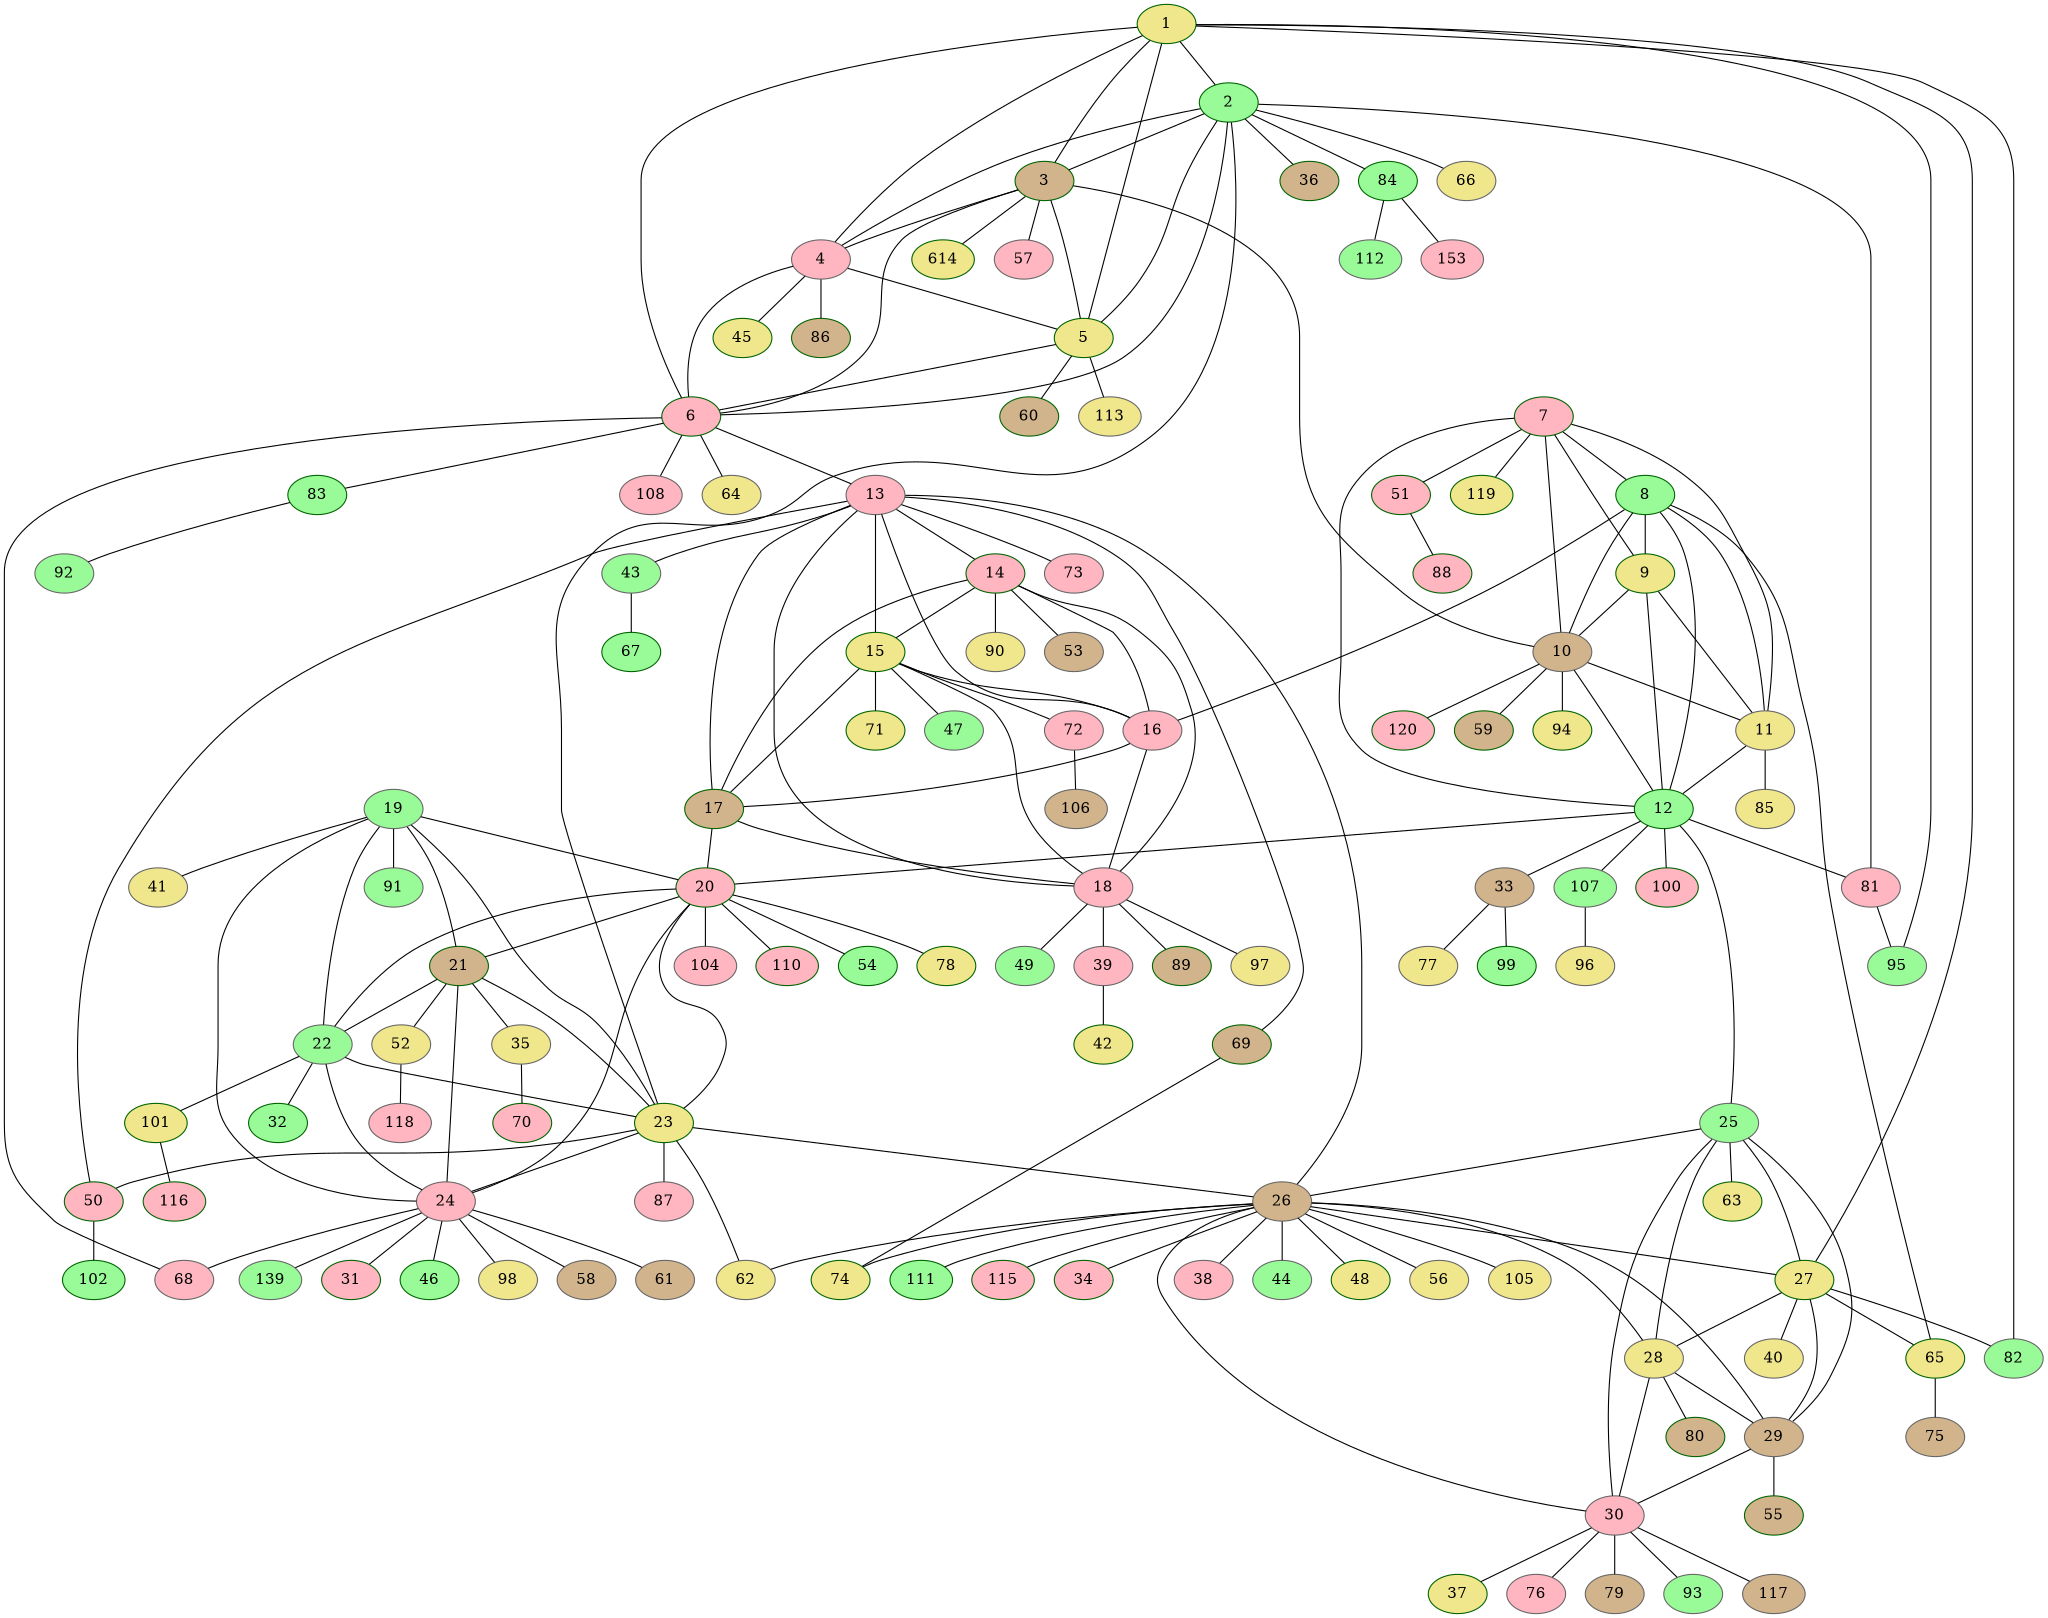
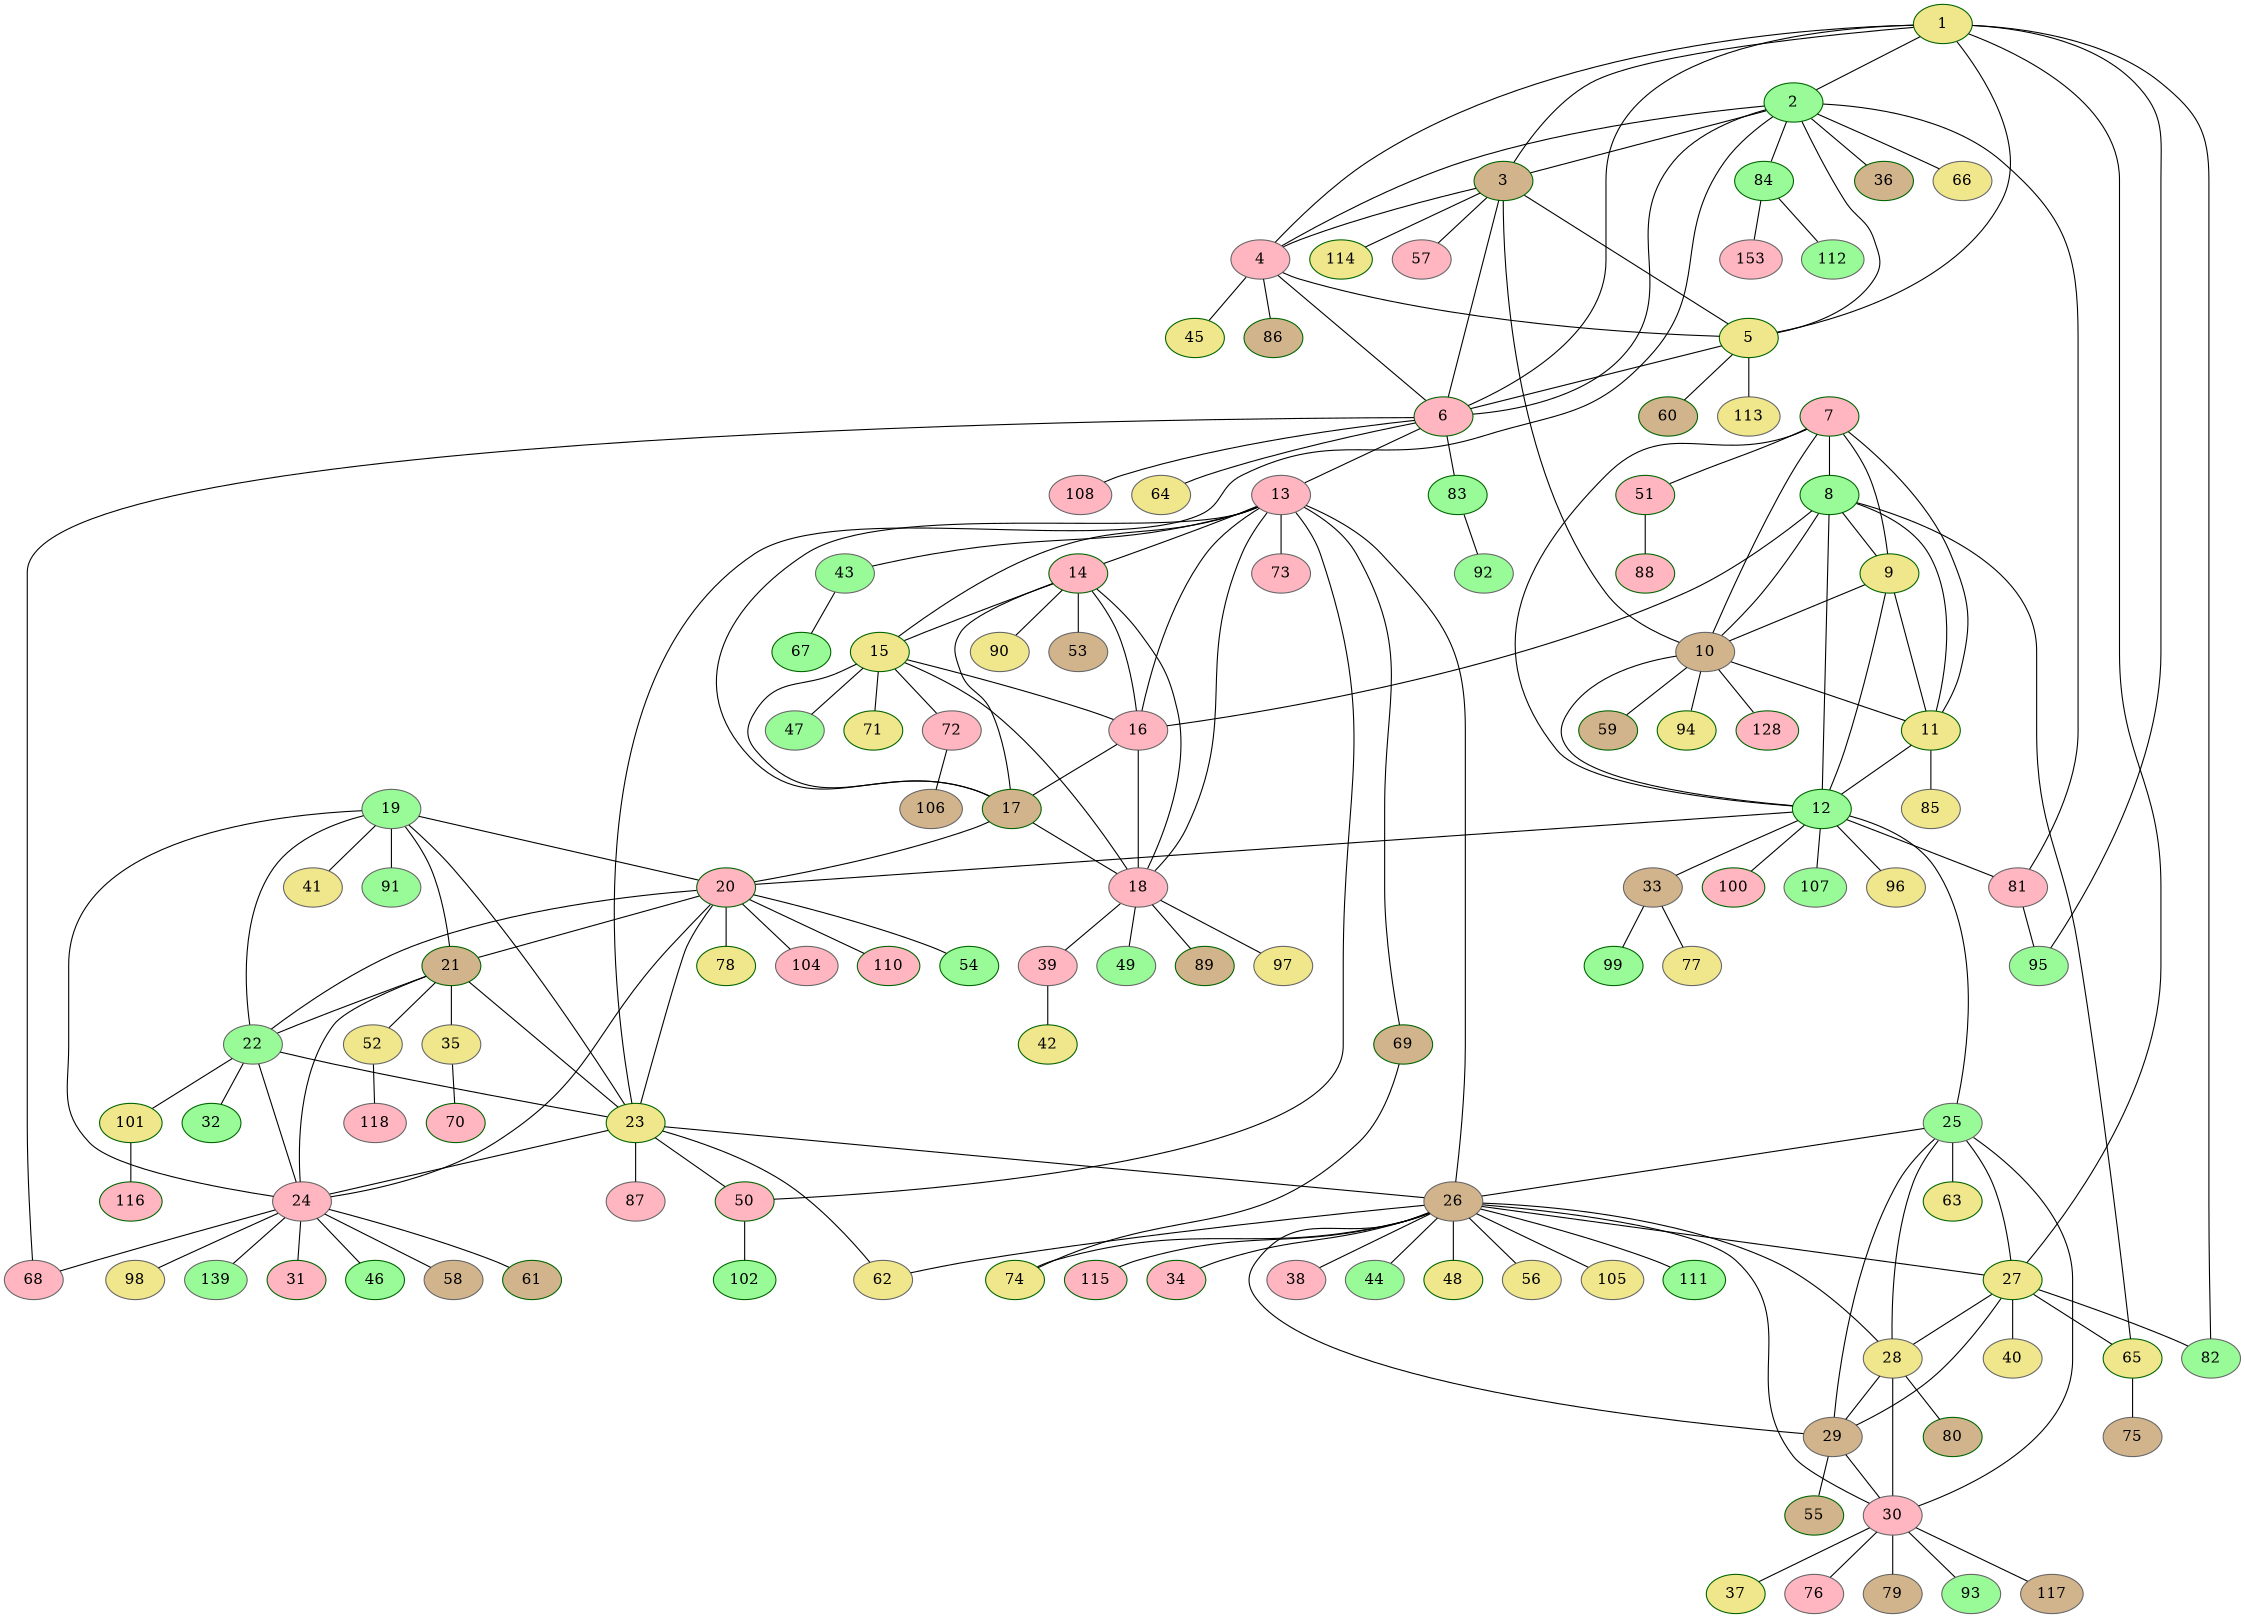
(943, 259) -> (1341, 259)
(1482, 495) -> none
(1403, 730) -> (1767, 730)
(1765, 730) -> (1931, 730)
(1585, 927) -> (1859, 848)
(665, 1280) -> (532, 1280)
